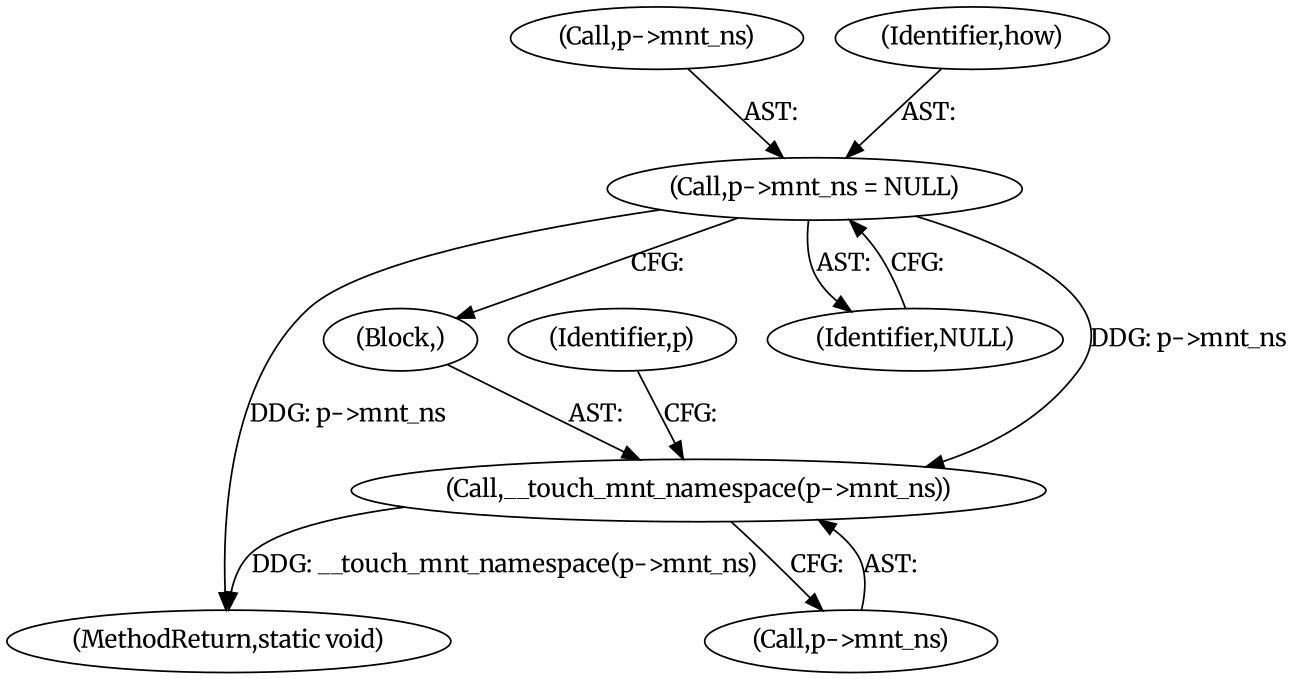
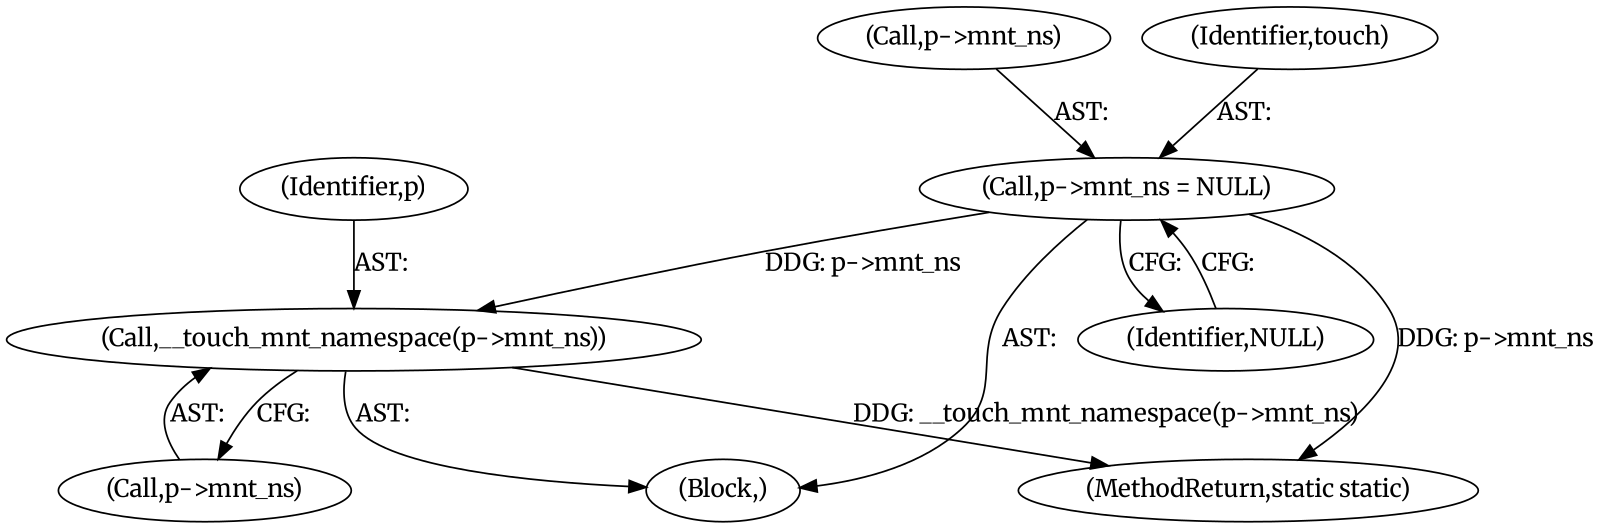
(972, 38) -> (1290, 38)
(660, 264) -> (1033, 340)
(847, 264) -> (1158, 264)
(536, 408) -> (458, 468)
(693, 415) -> (384, 264)
(229, 641) -> (1248, 491)
